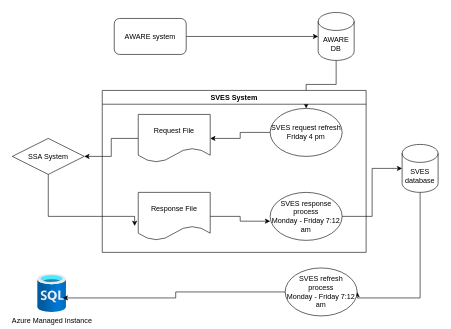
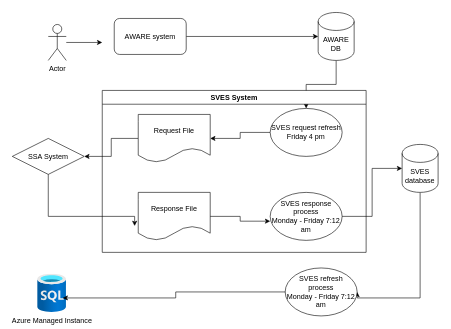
none -> (57, 42)
none -> (82, 42)
